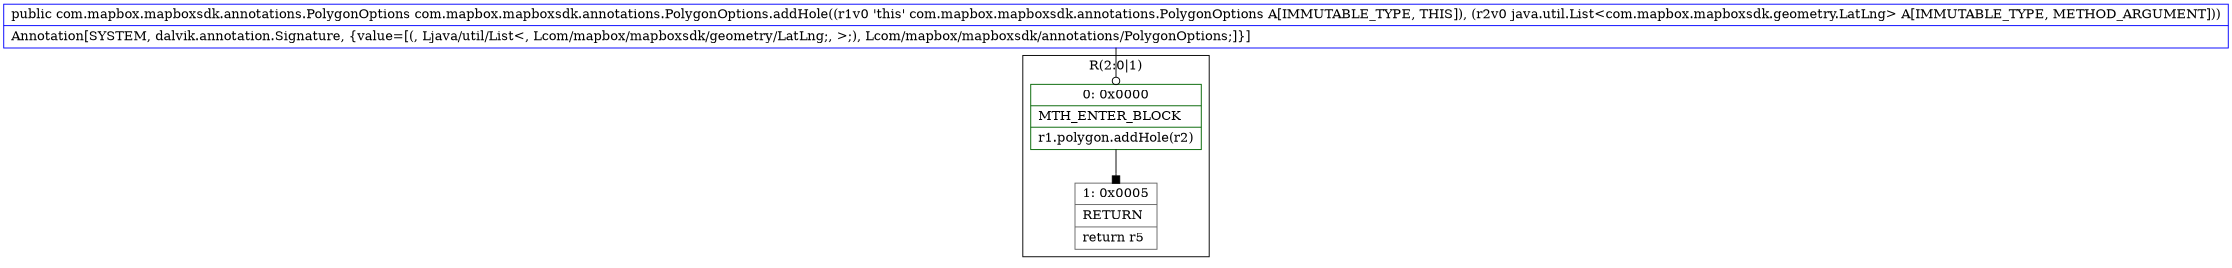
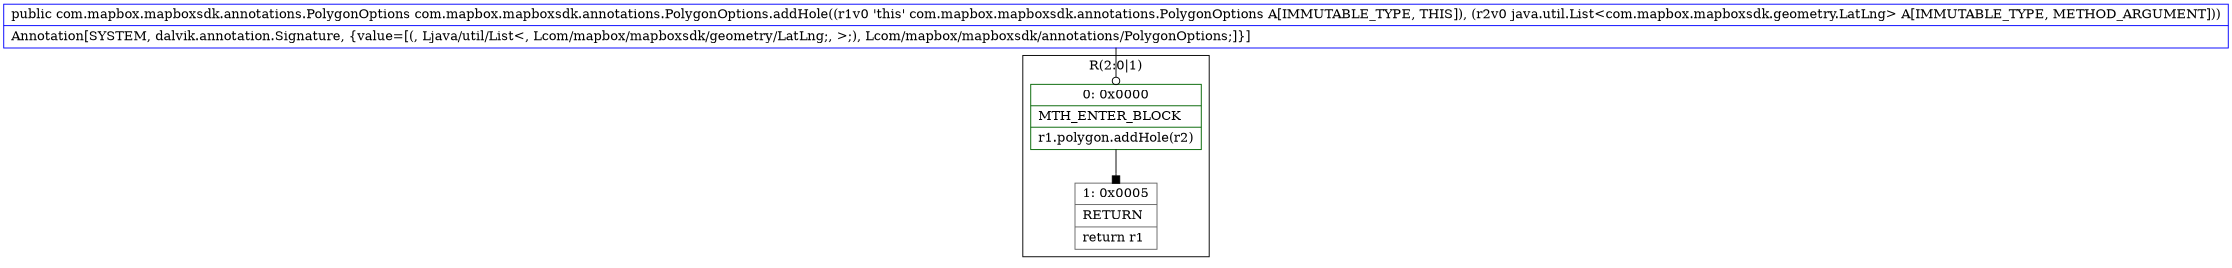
(1114, 238) -> (1114, 238)
